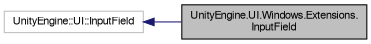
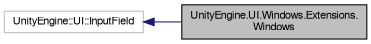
(274, 22) -> (274, 22)
